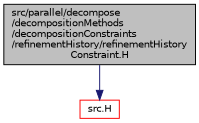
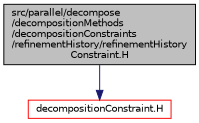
(100, 109) -> (100, 109)
